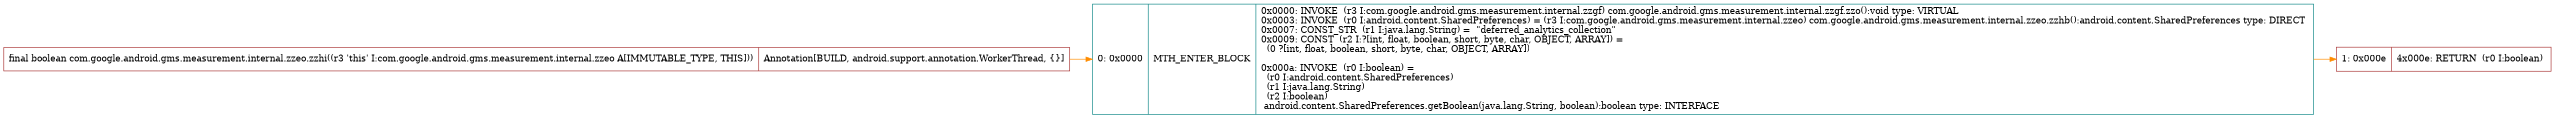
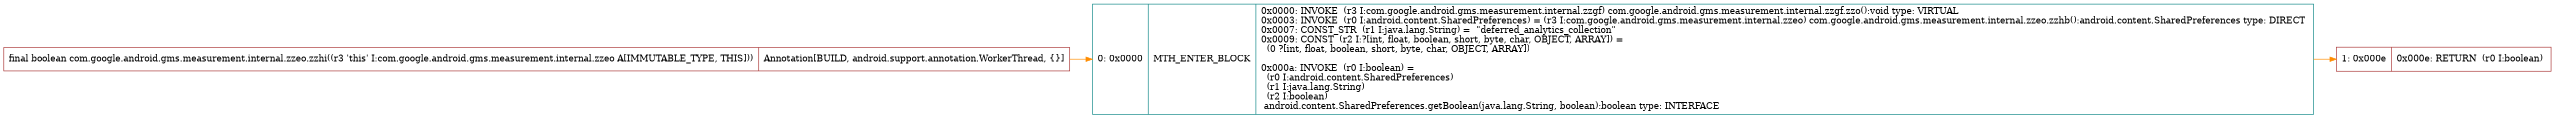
(2471, 59) -> (2471, 59)
